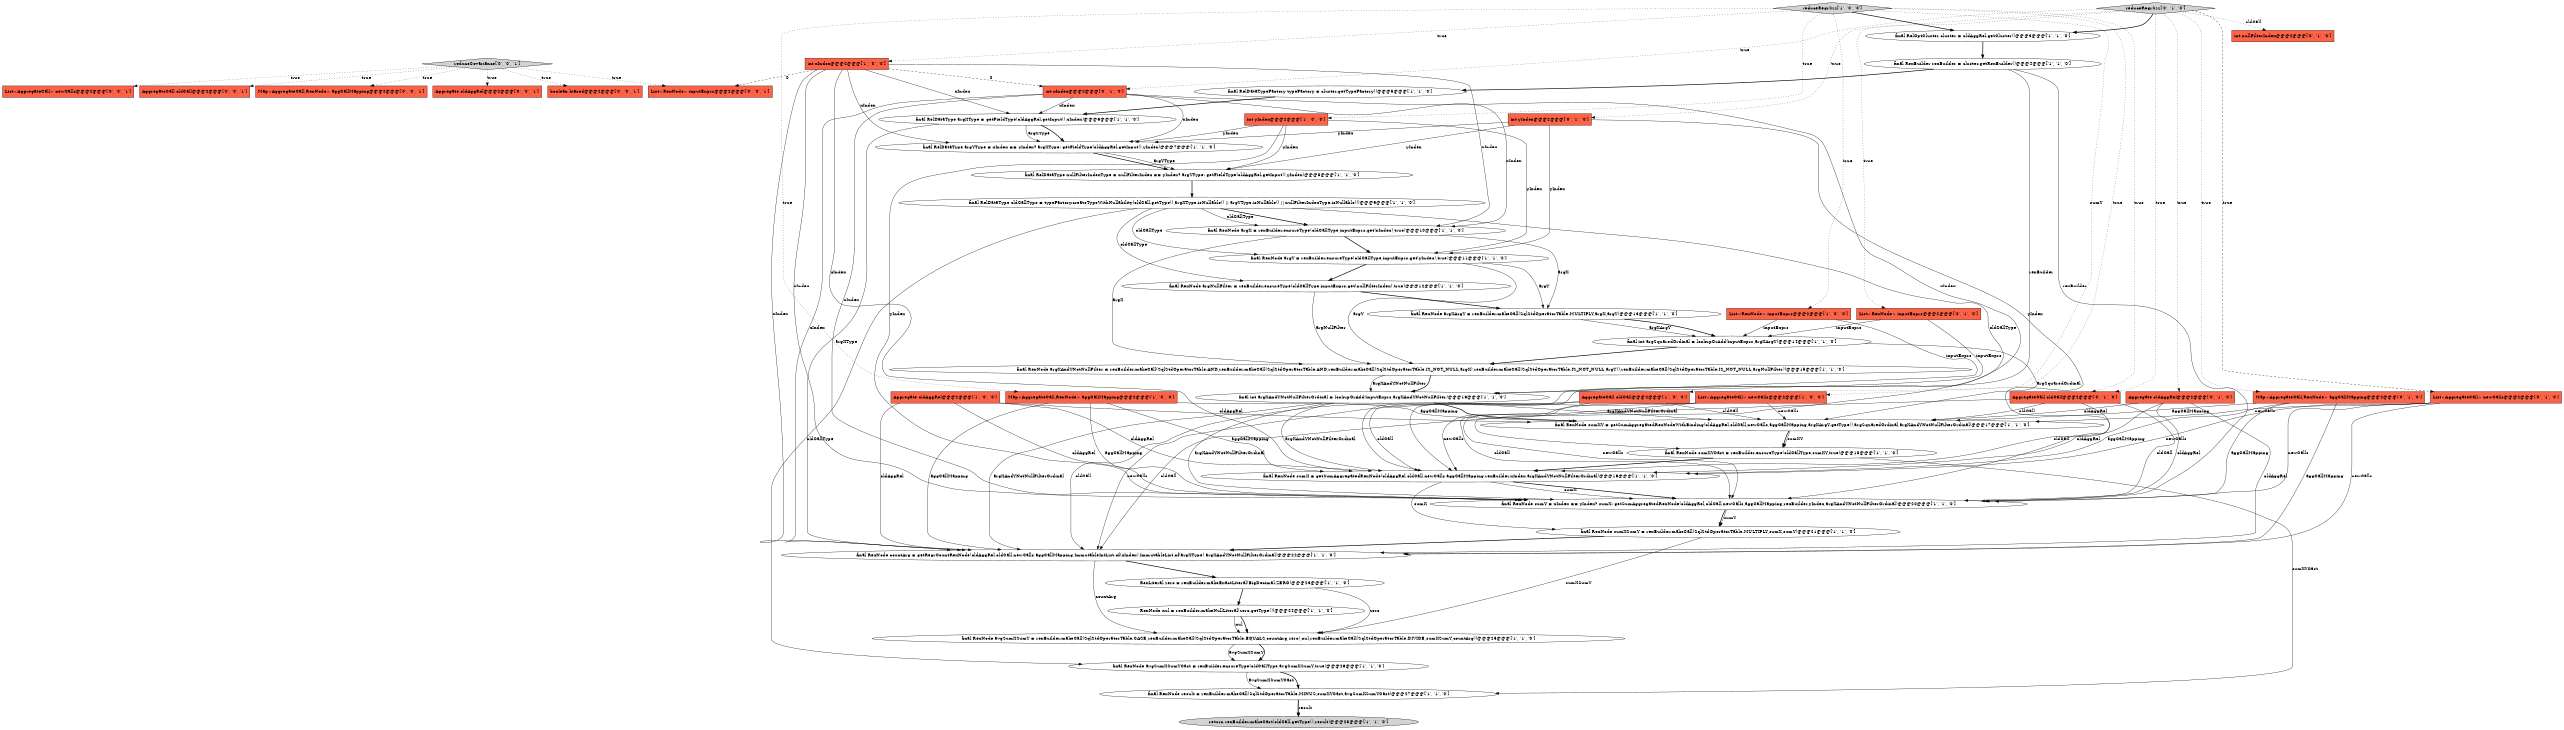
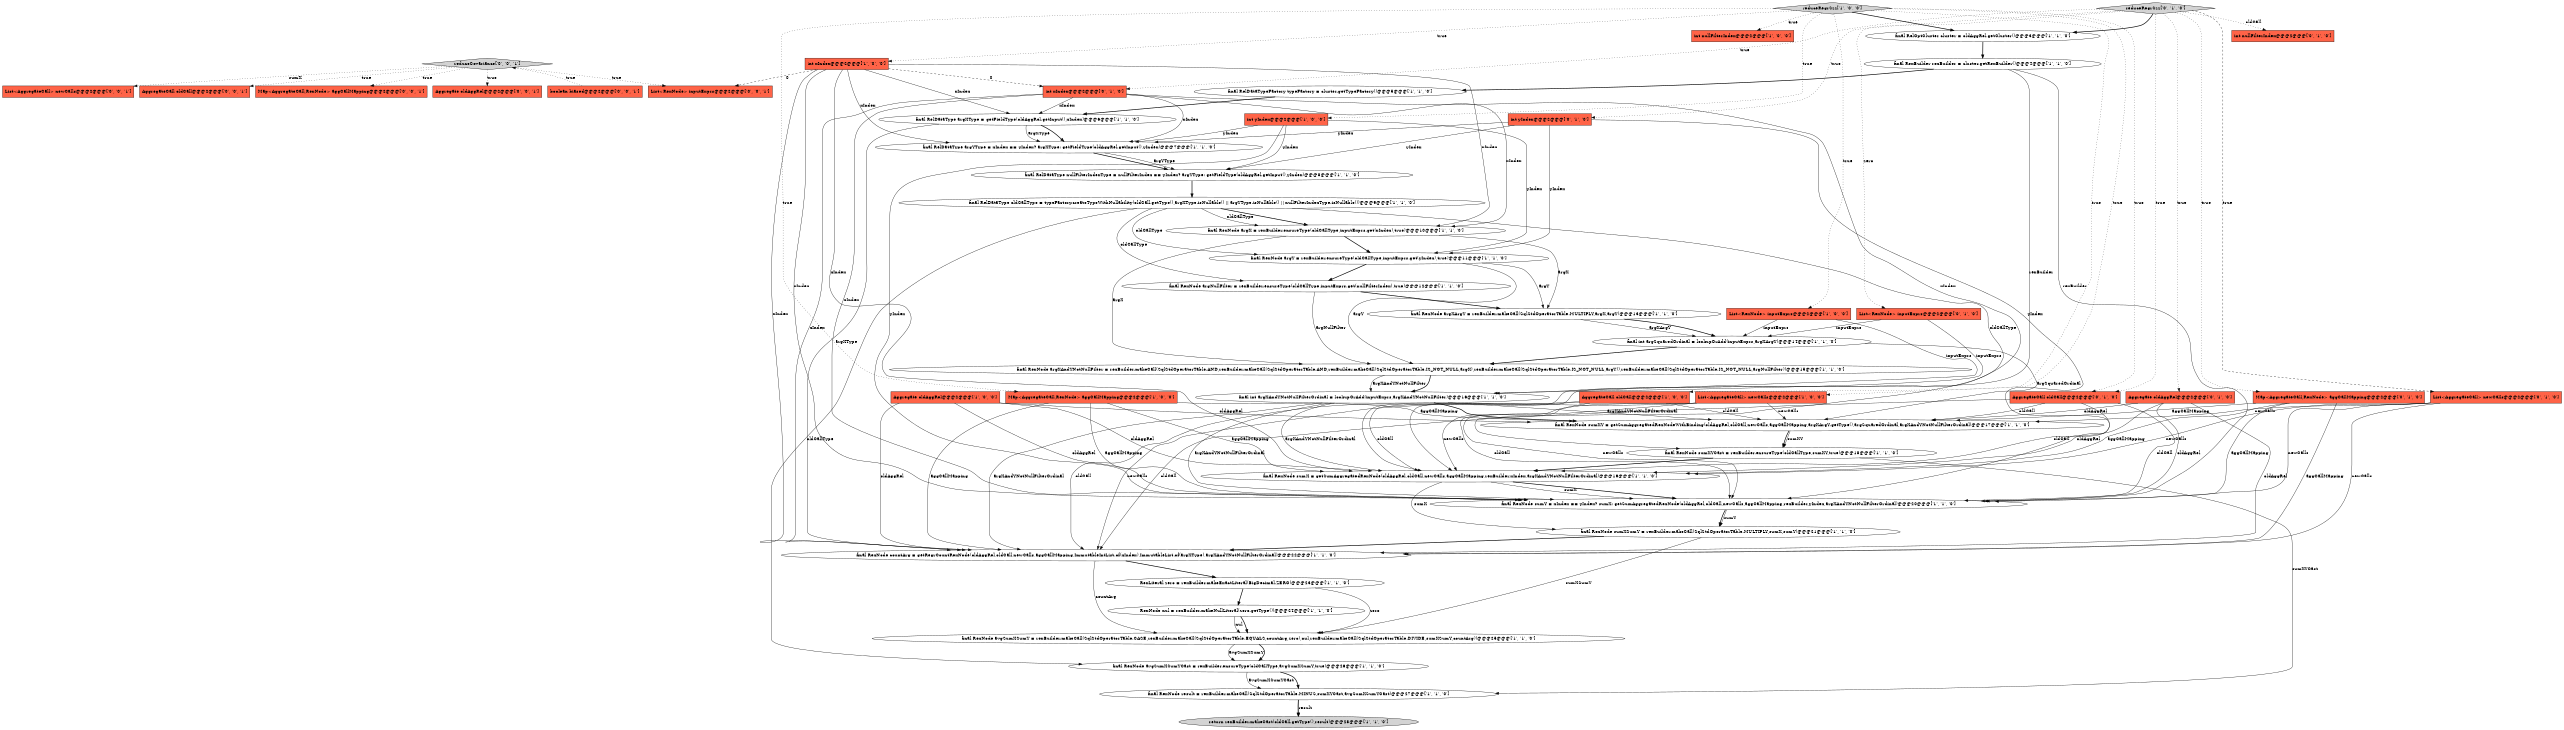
none -> (1743, 36)
(295, 78) -> (295, 78)
(532, 78) -> (549, 75)
(1868, 161) -> (1868, 161)
(2097, 203) -> (2097, 203)
